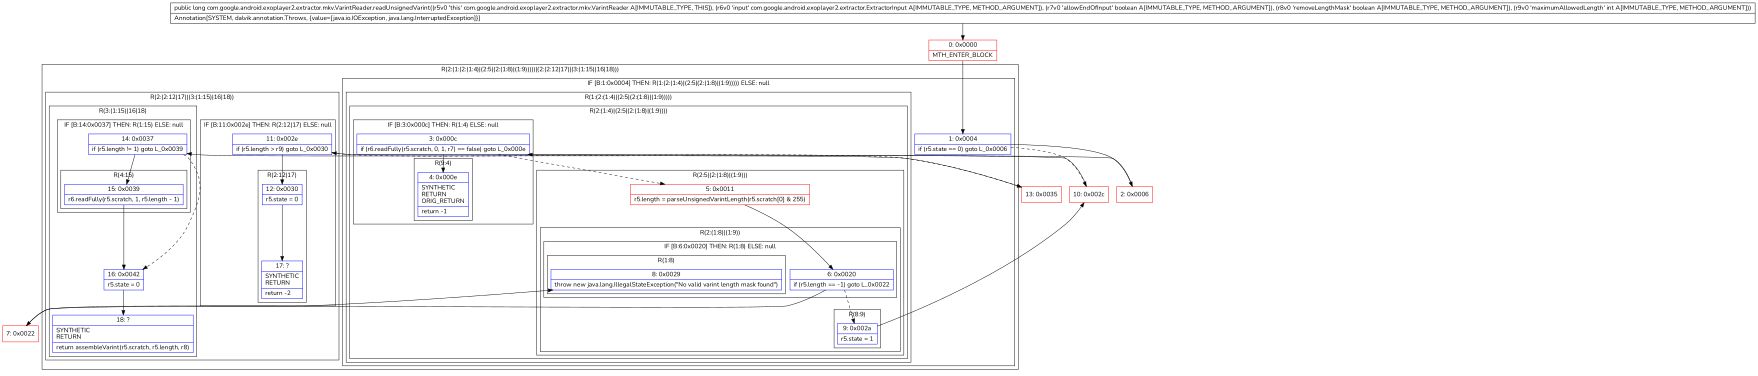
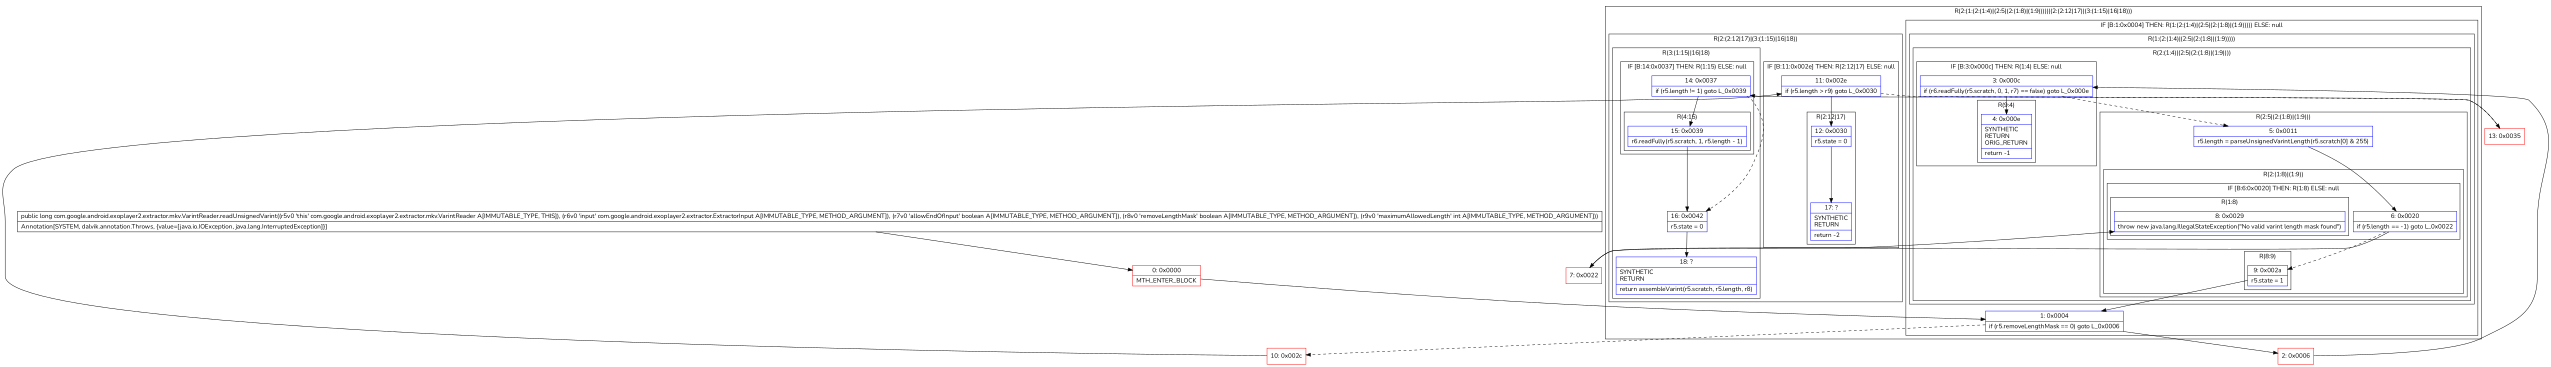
(963, 149) -> (2054, 326)
(720, 195) -> (2283, 136)
(986, 277) -> (2202, 290)
